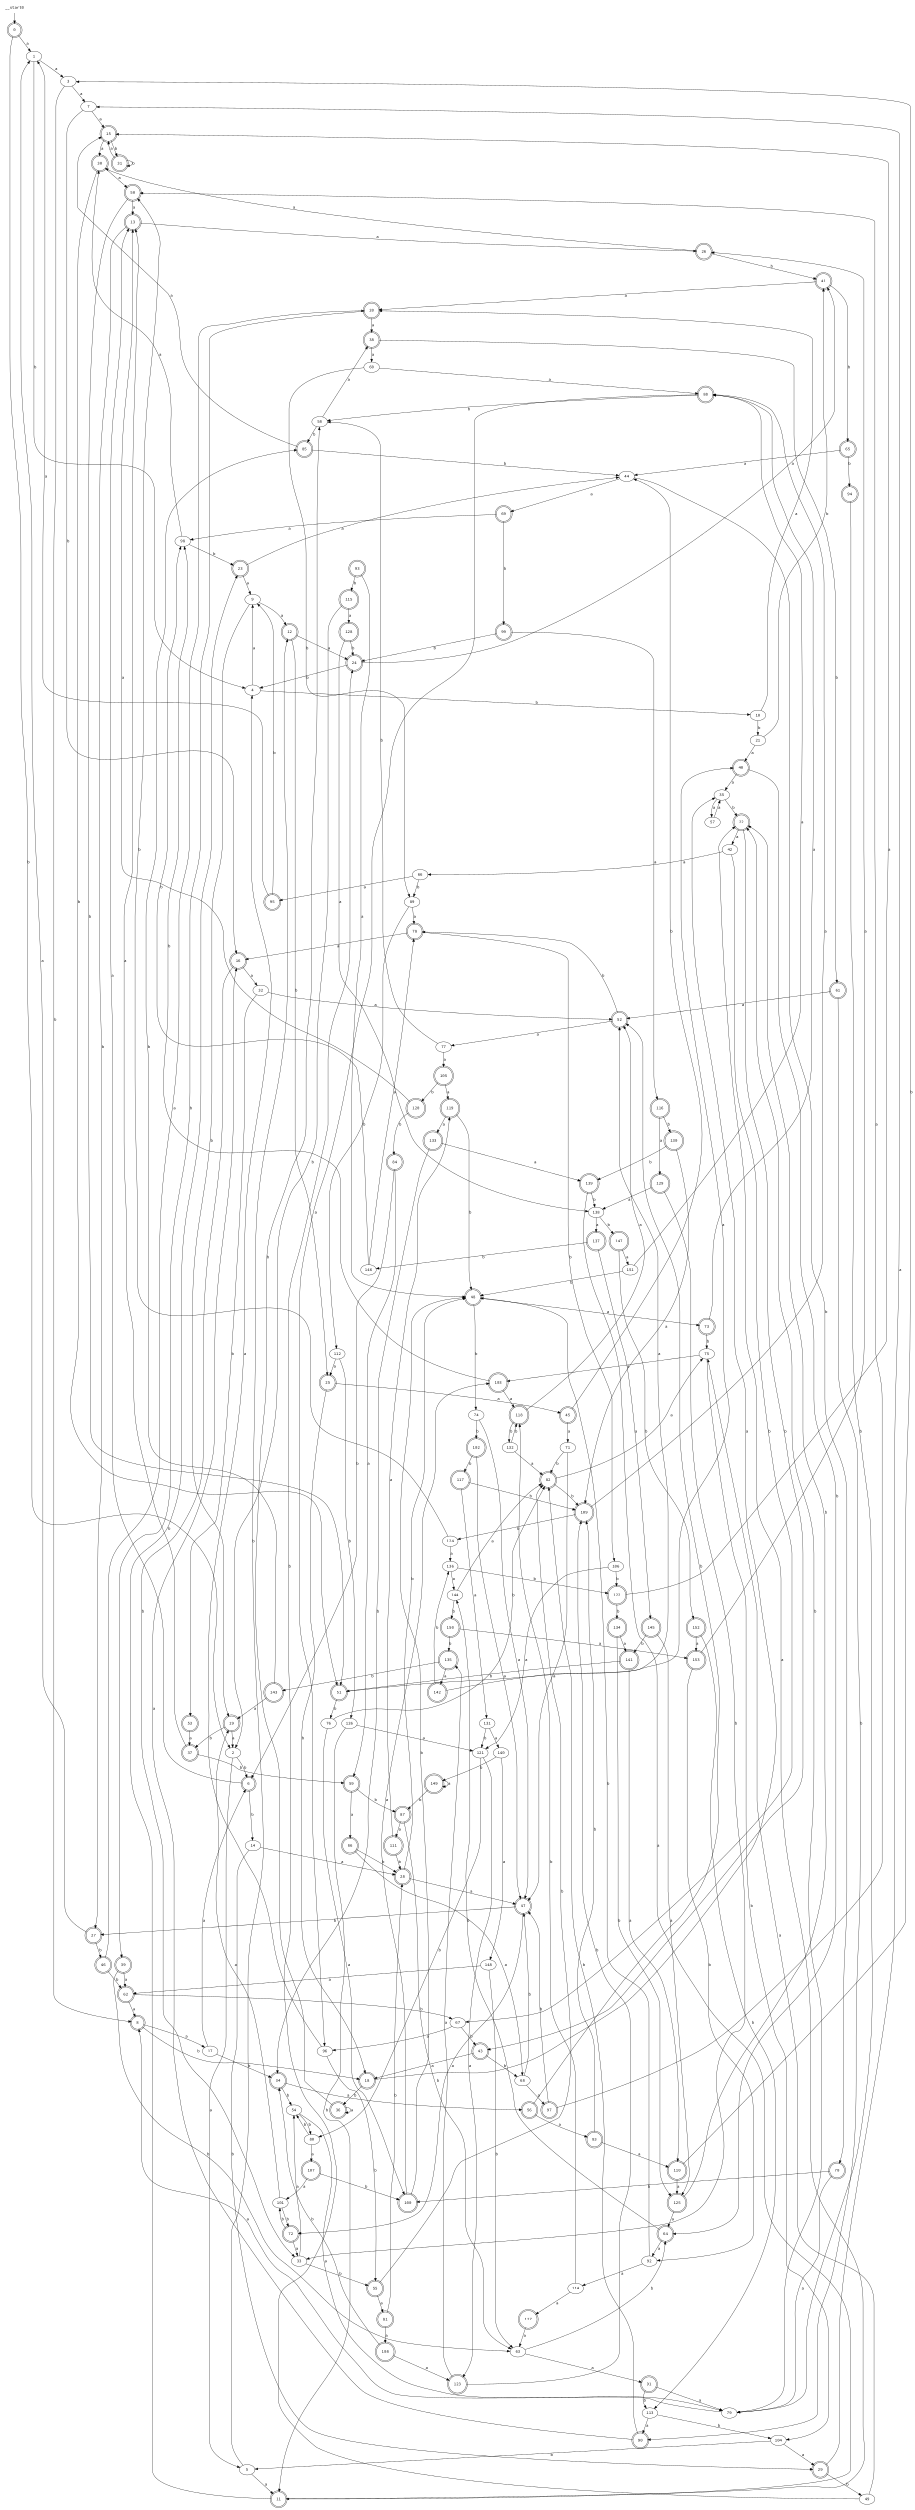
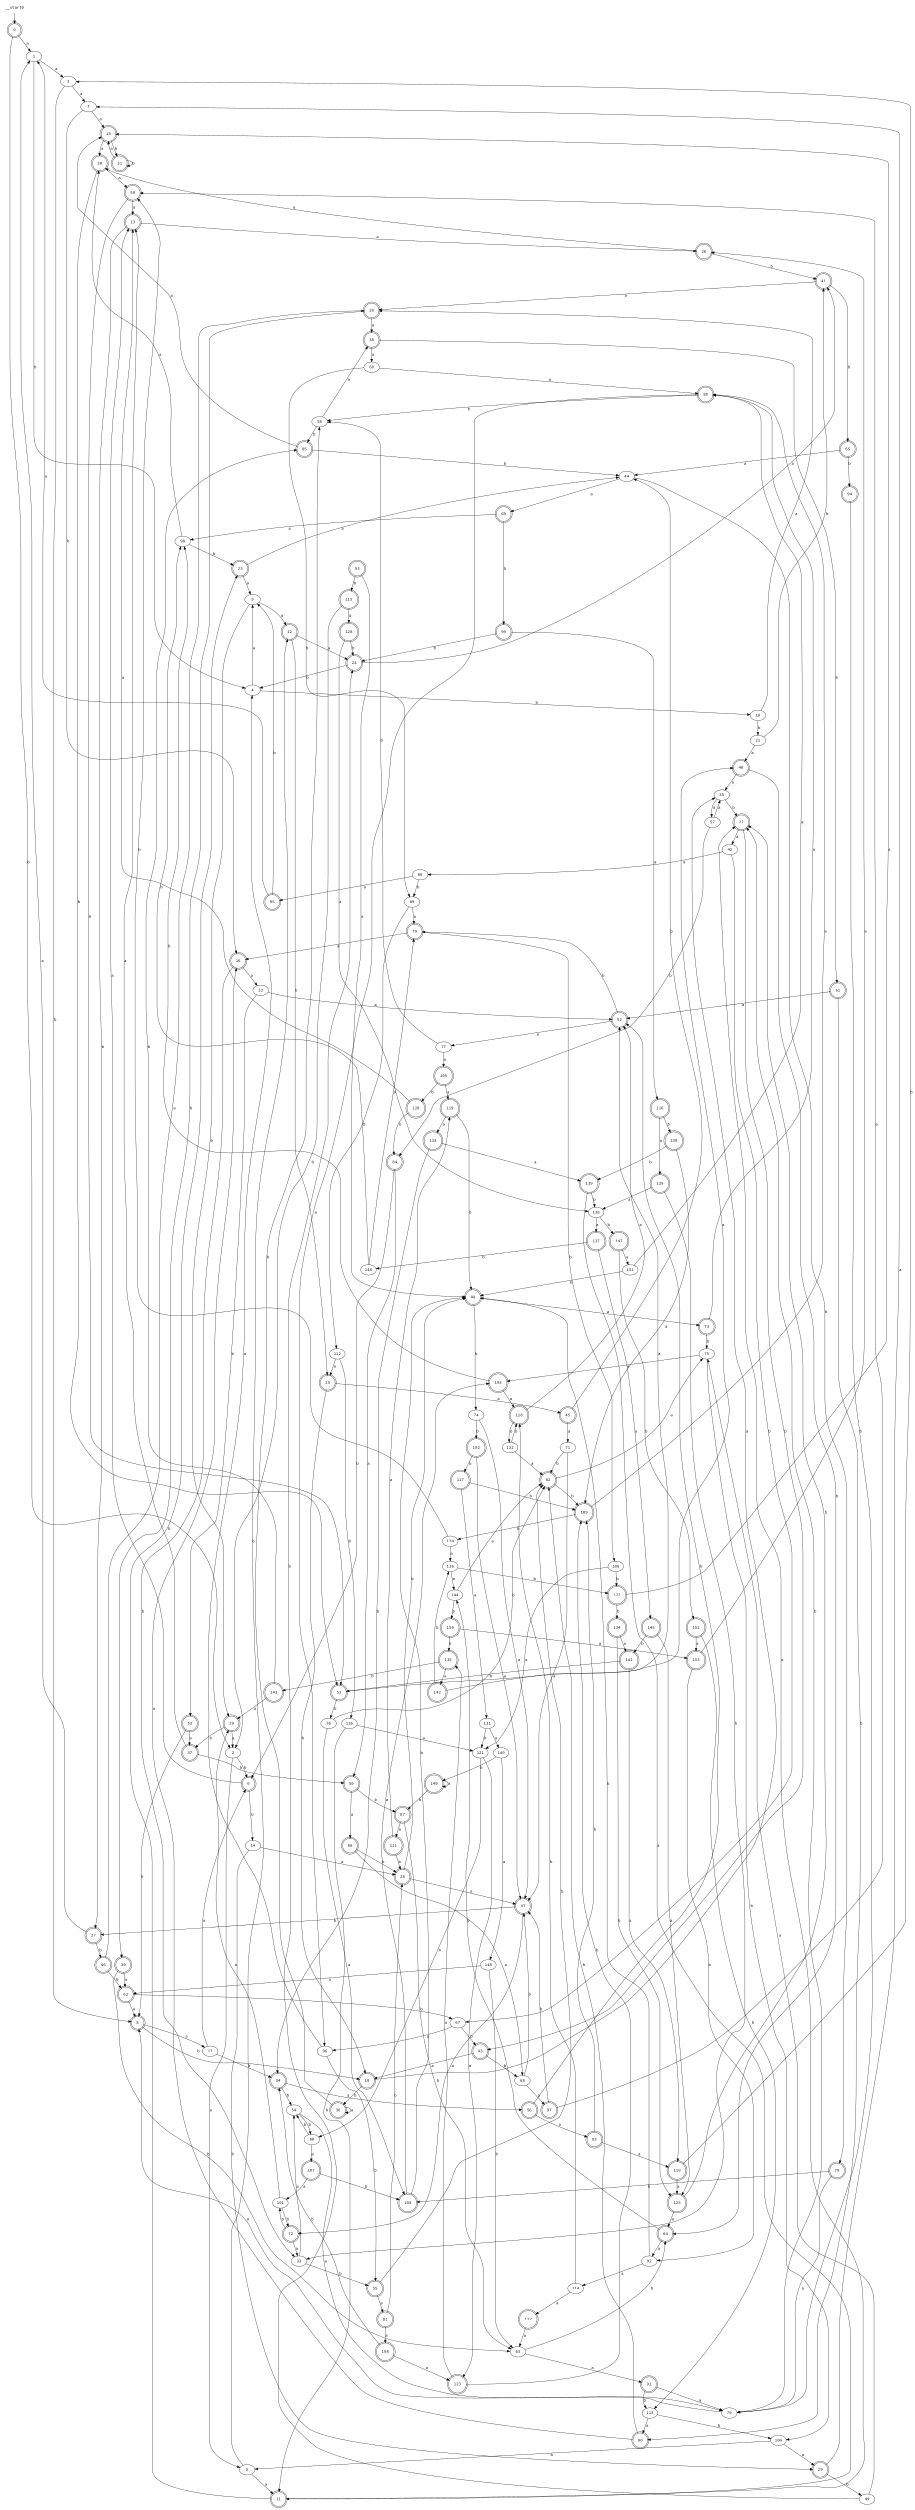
none -> (607, 1036)
none -> (141, 1867)
